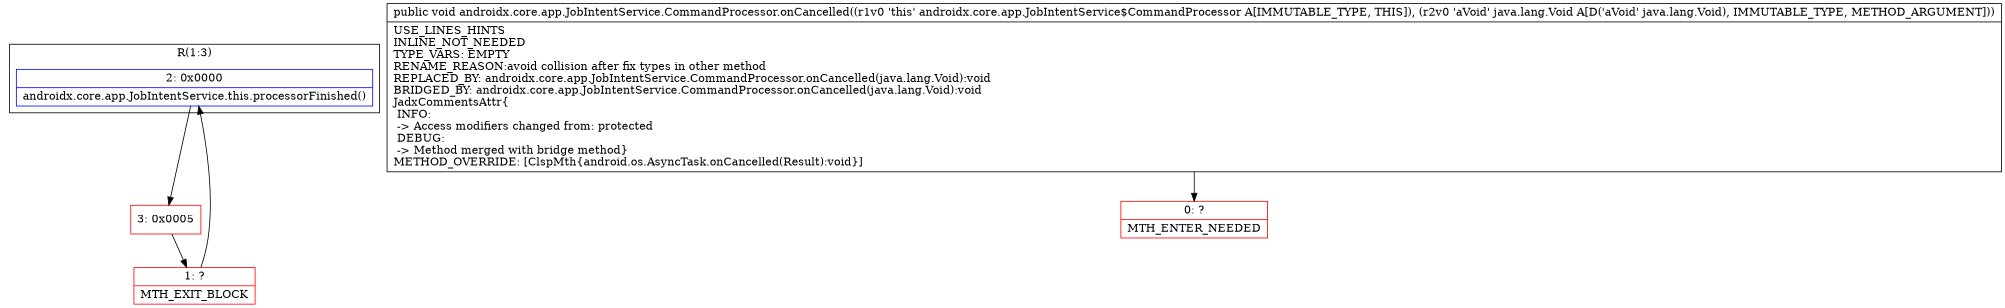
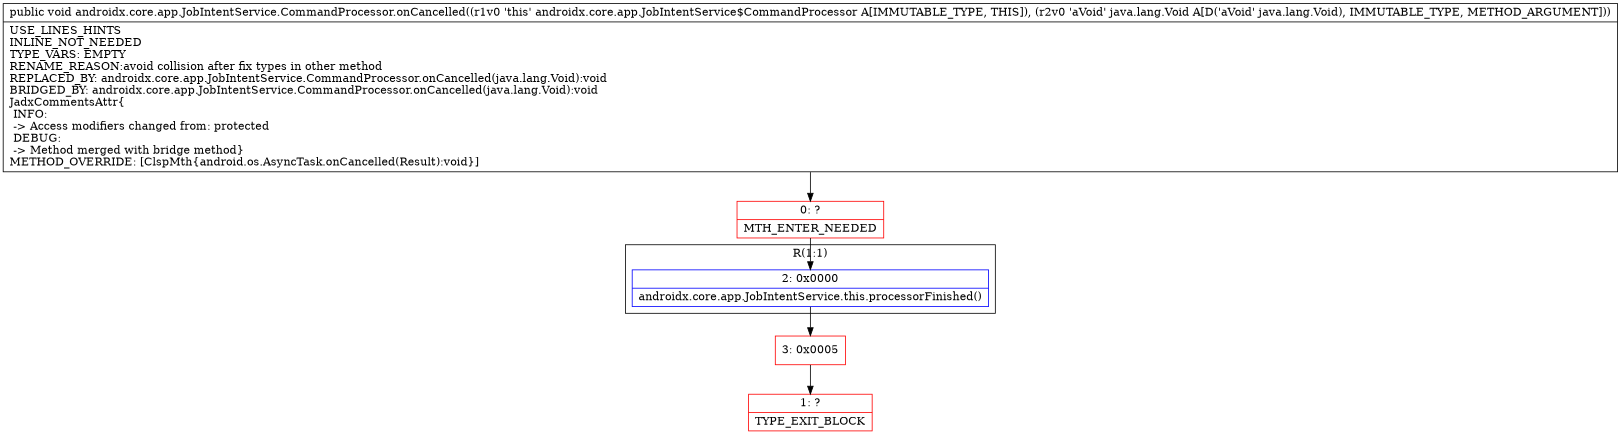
(195, 53) -> (810, 254)
(210, 191) -> (810, 250)
(195, 295) -> (810, 421)
